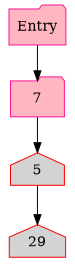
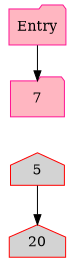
(37, 130) -> none
(37, 243) -> (37, 243)
